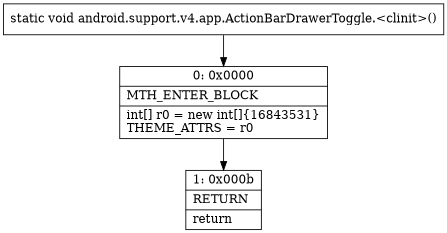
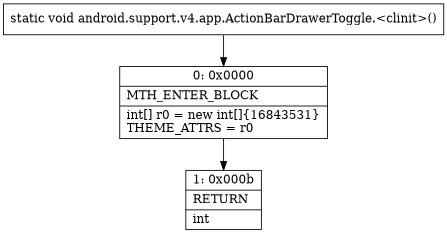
(212, 219) -> (201, 219)
